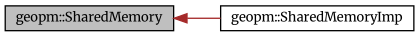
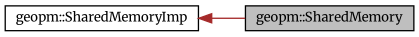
(204, 18) -> (228, 18)
